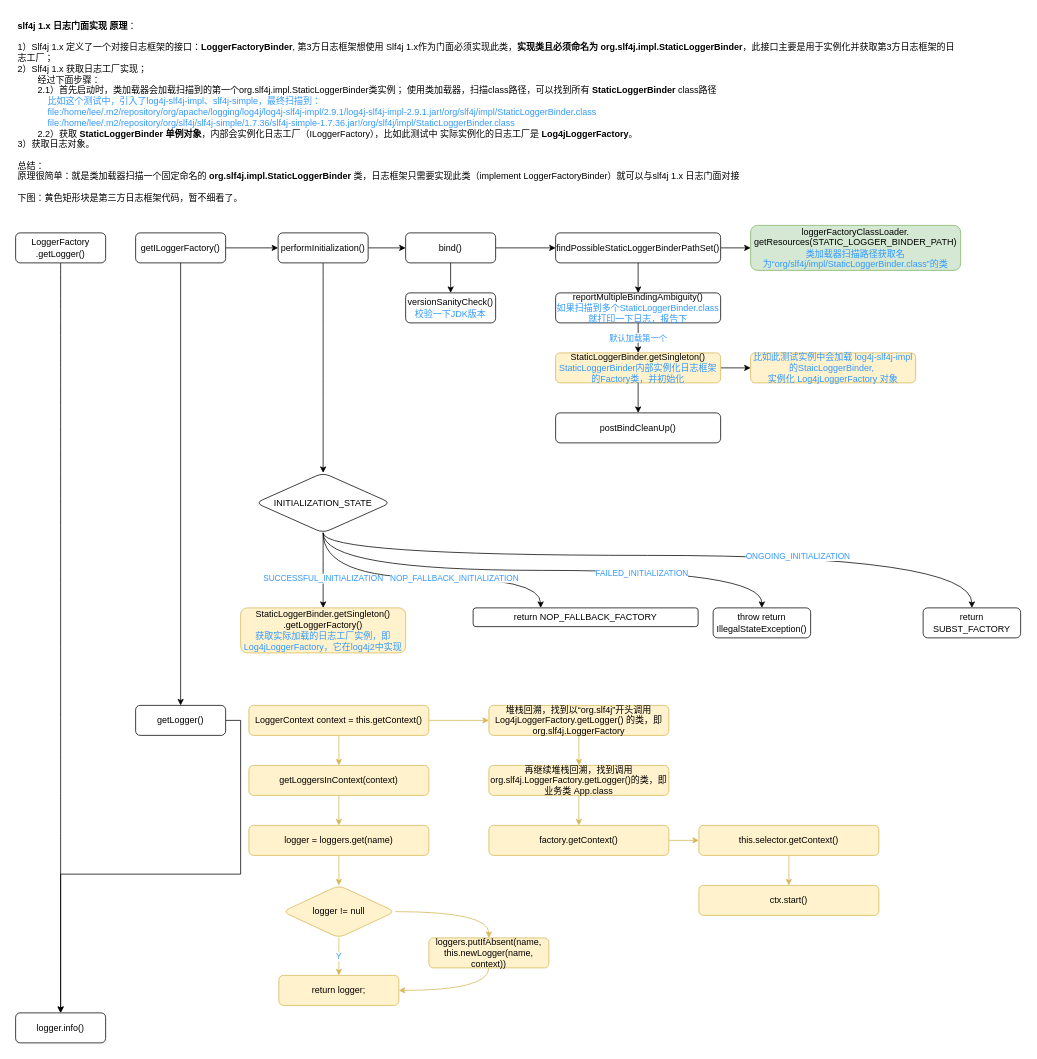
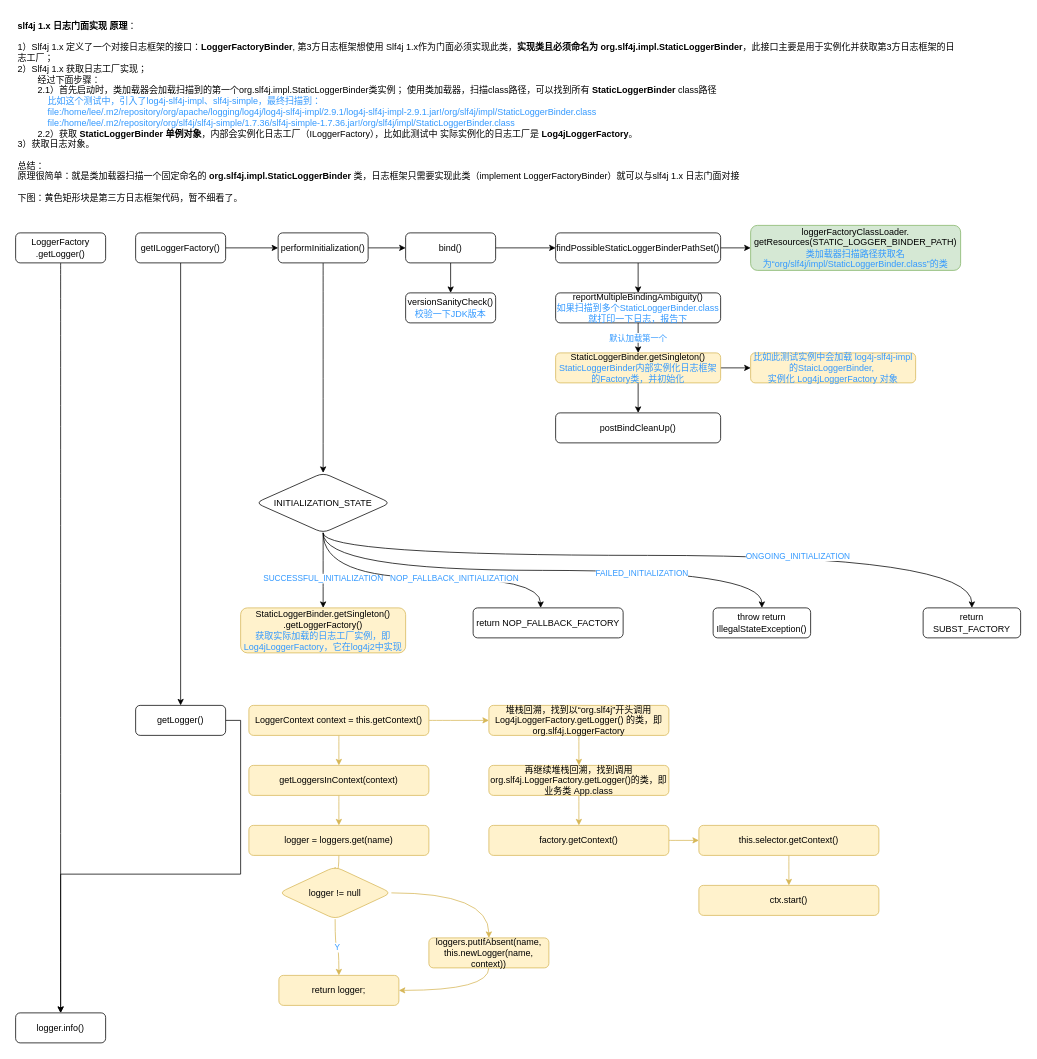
(585, 617) -> (548, 623)
(339, 912) -> (335, 893)
